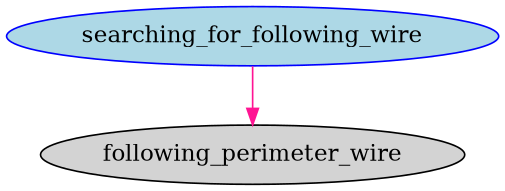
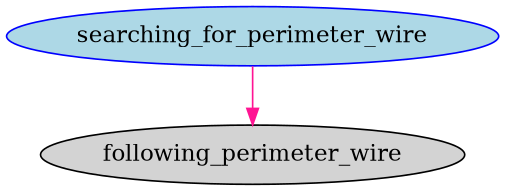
(253, 36) -> (253, 36)
